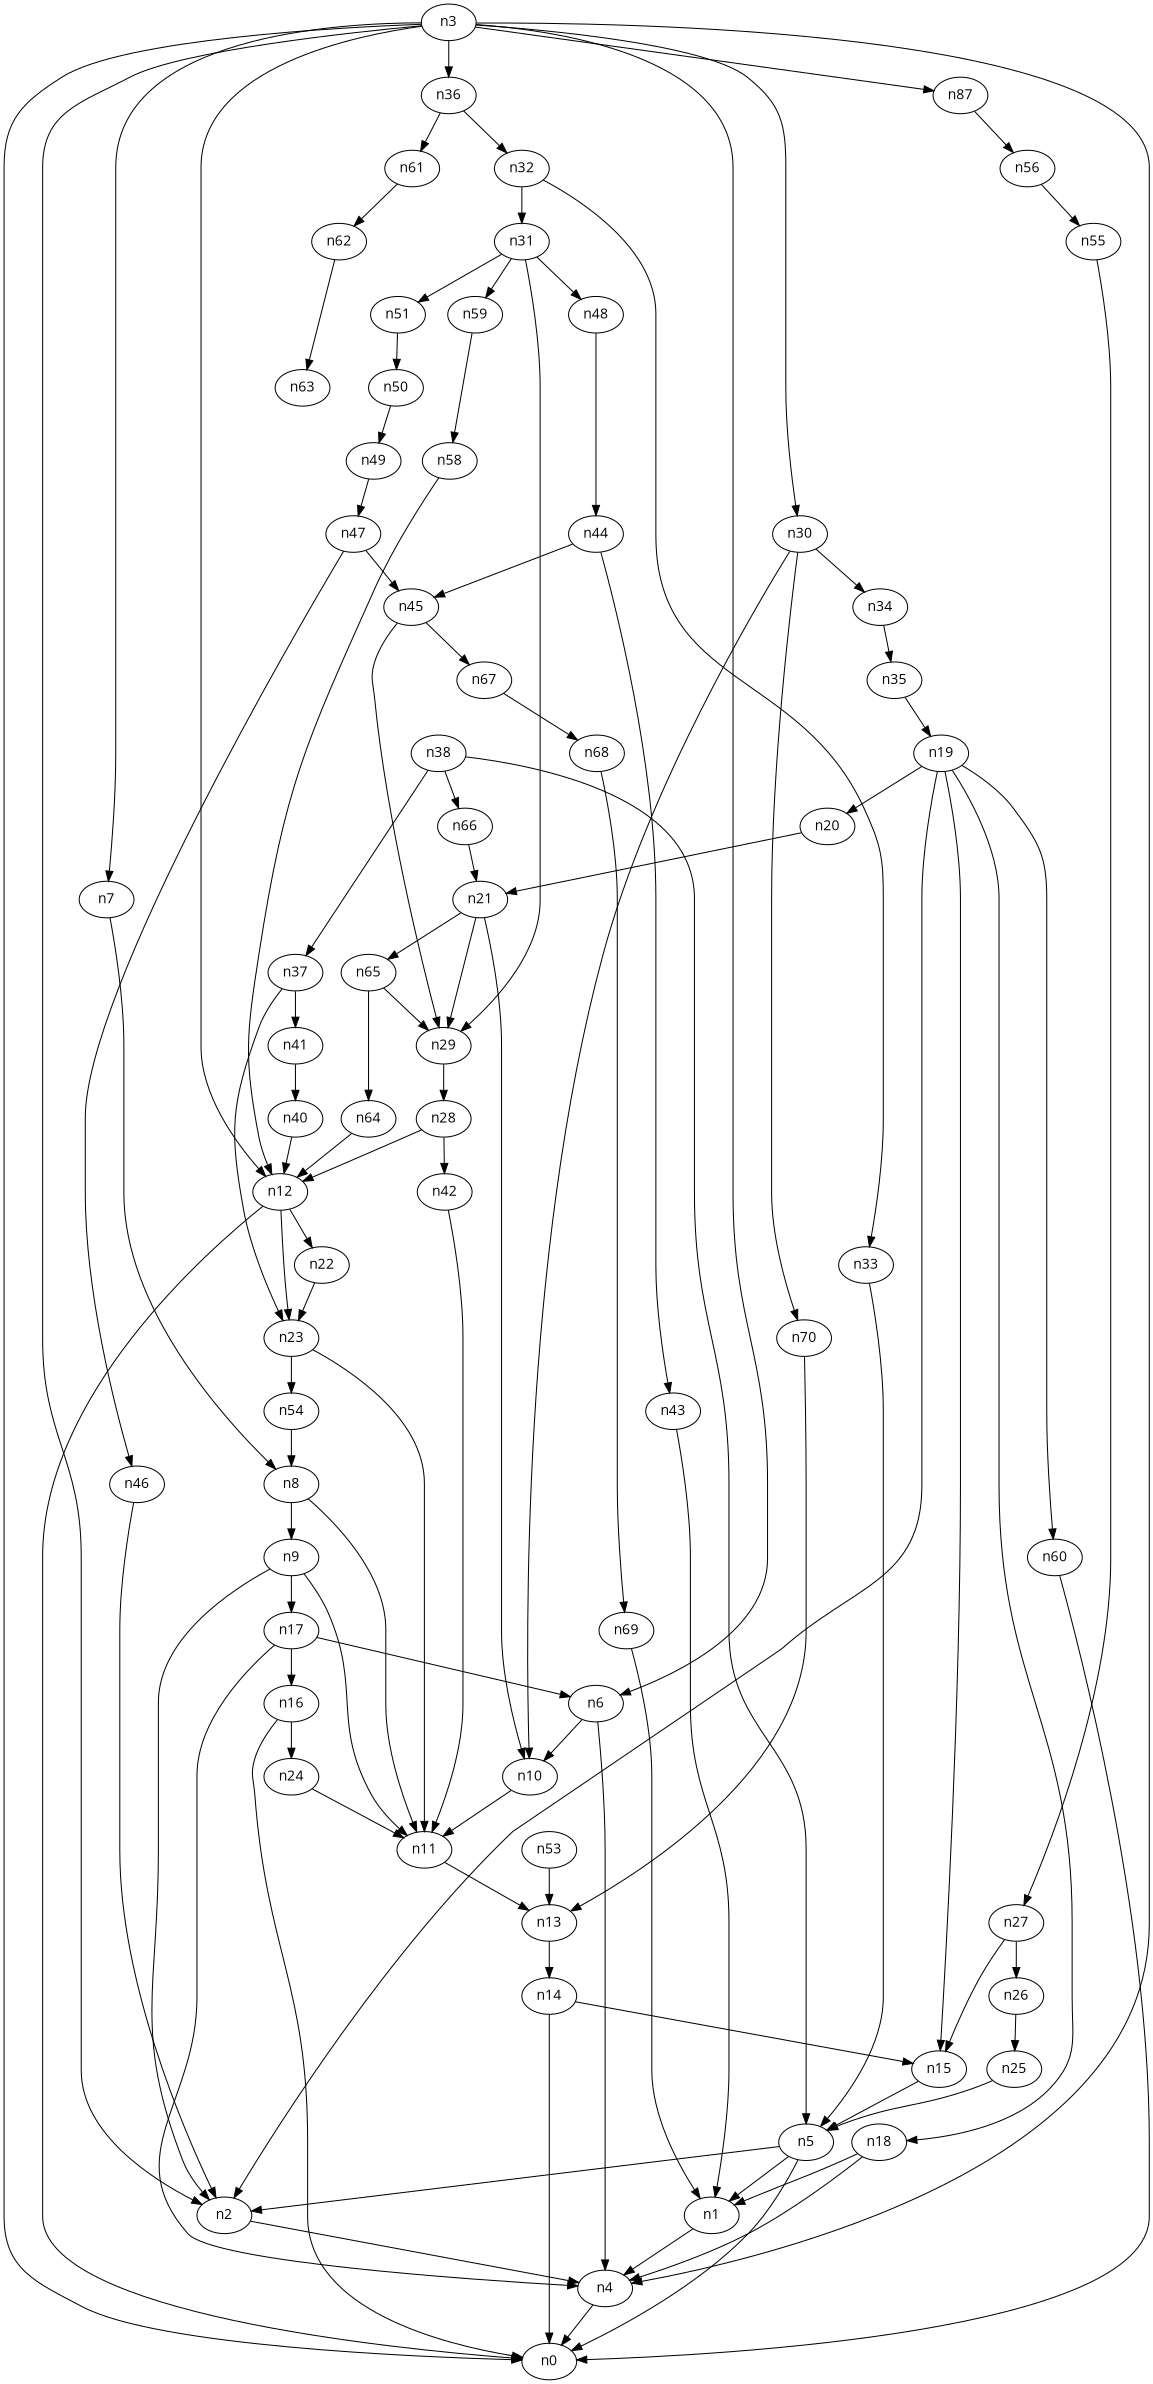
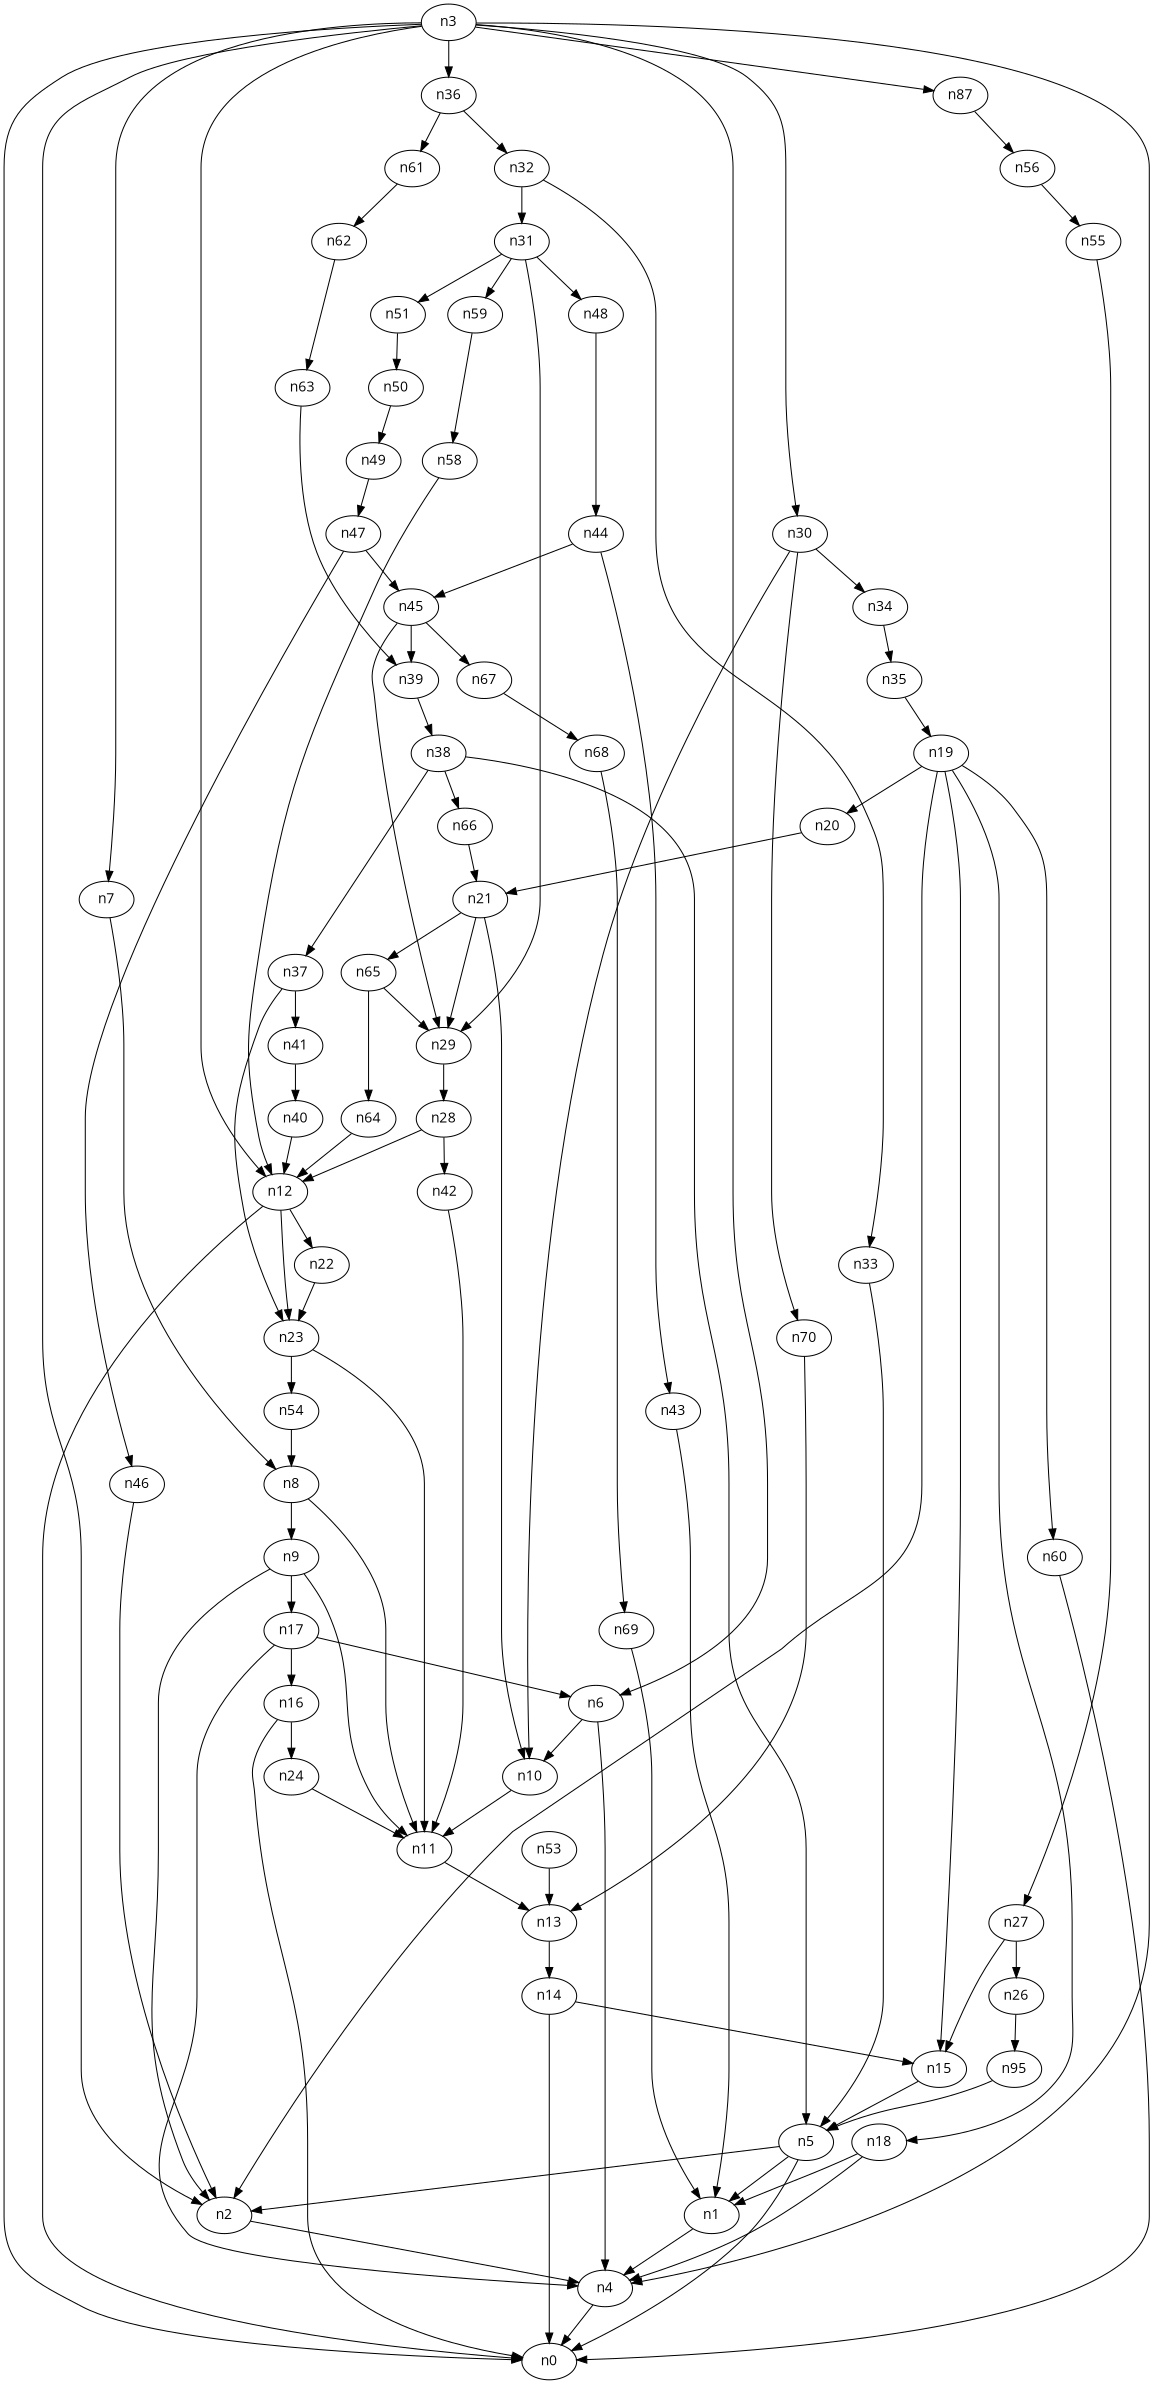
none -> (411, 680)
(1014, 2069) -> (1014, 2069)
